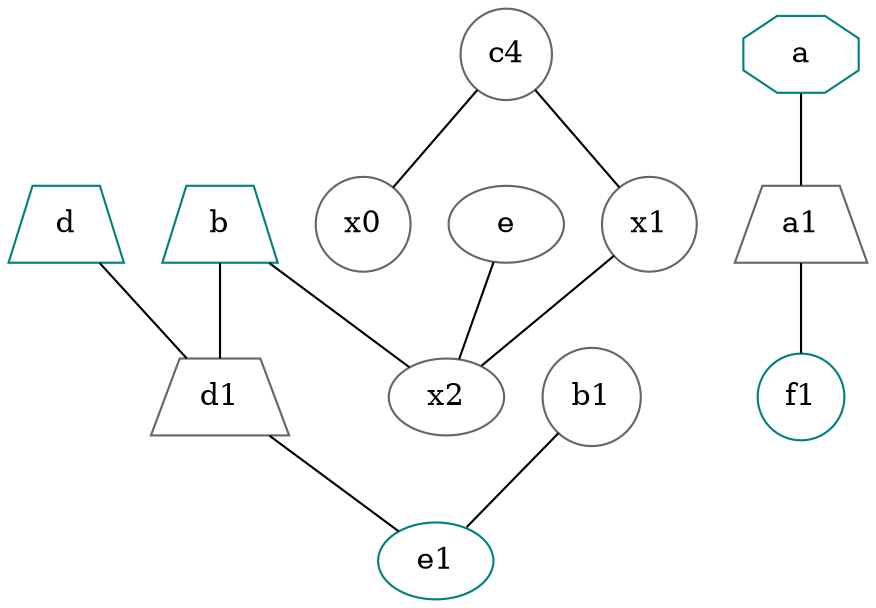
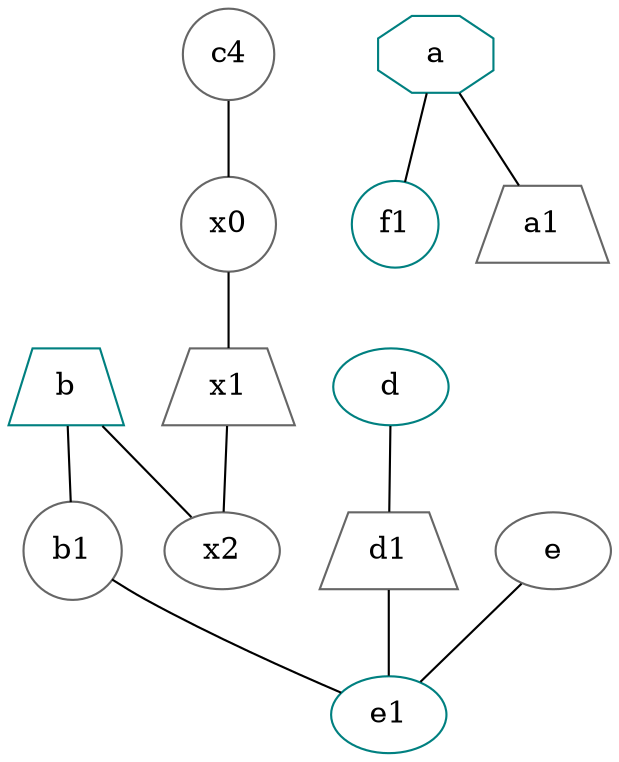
(577, 139) -> (229, 310)
(66, 224) -> (391, 387)
(649, 224) -> (229, 387)
(801, 308) -> (416, 138)
(220, 311) -> (69, 464)
(476, 311) -> (471, 633)
